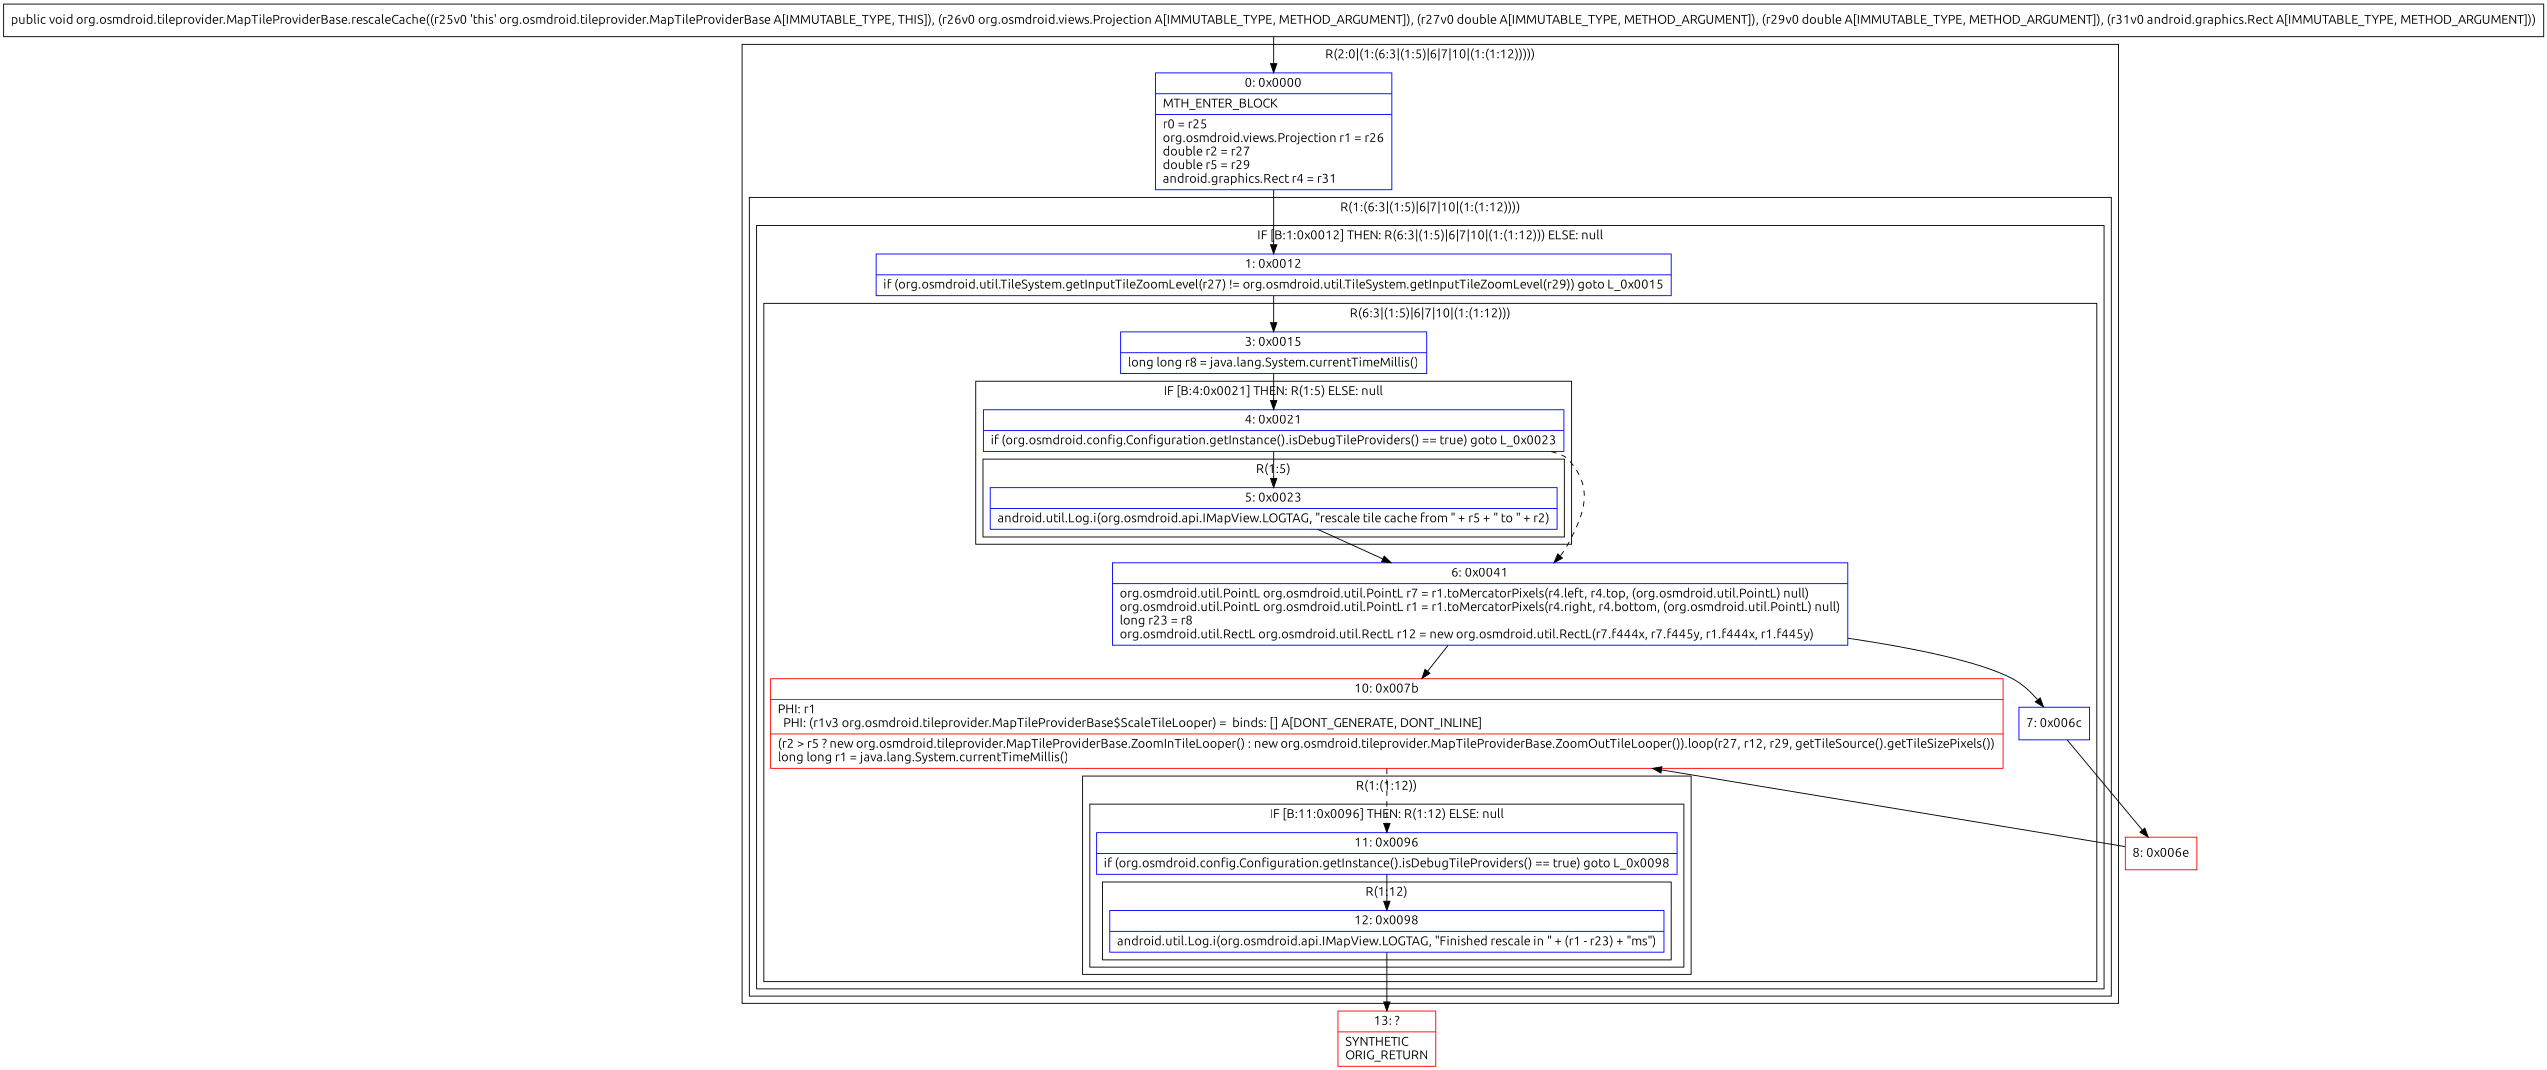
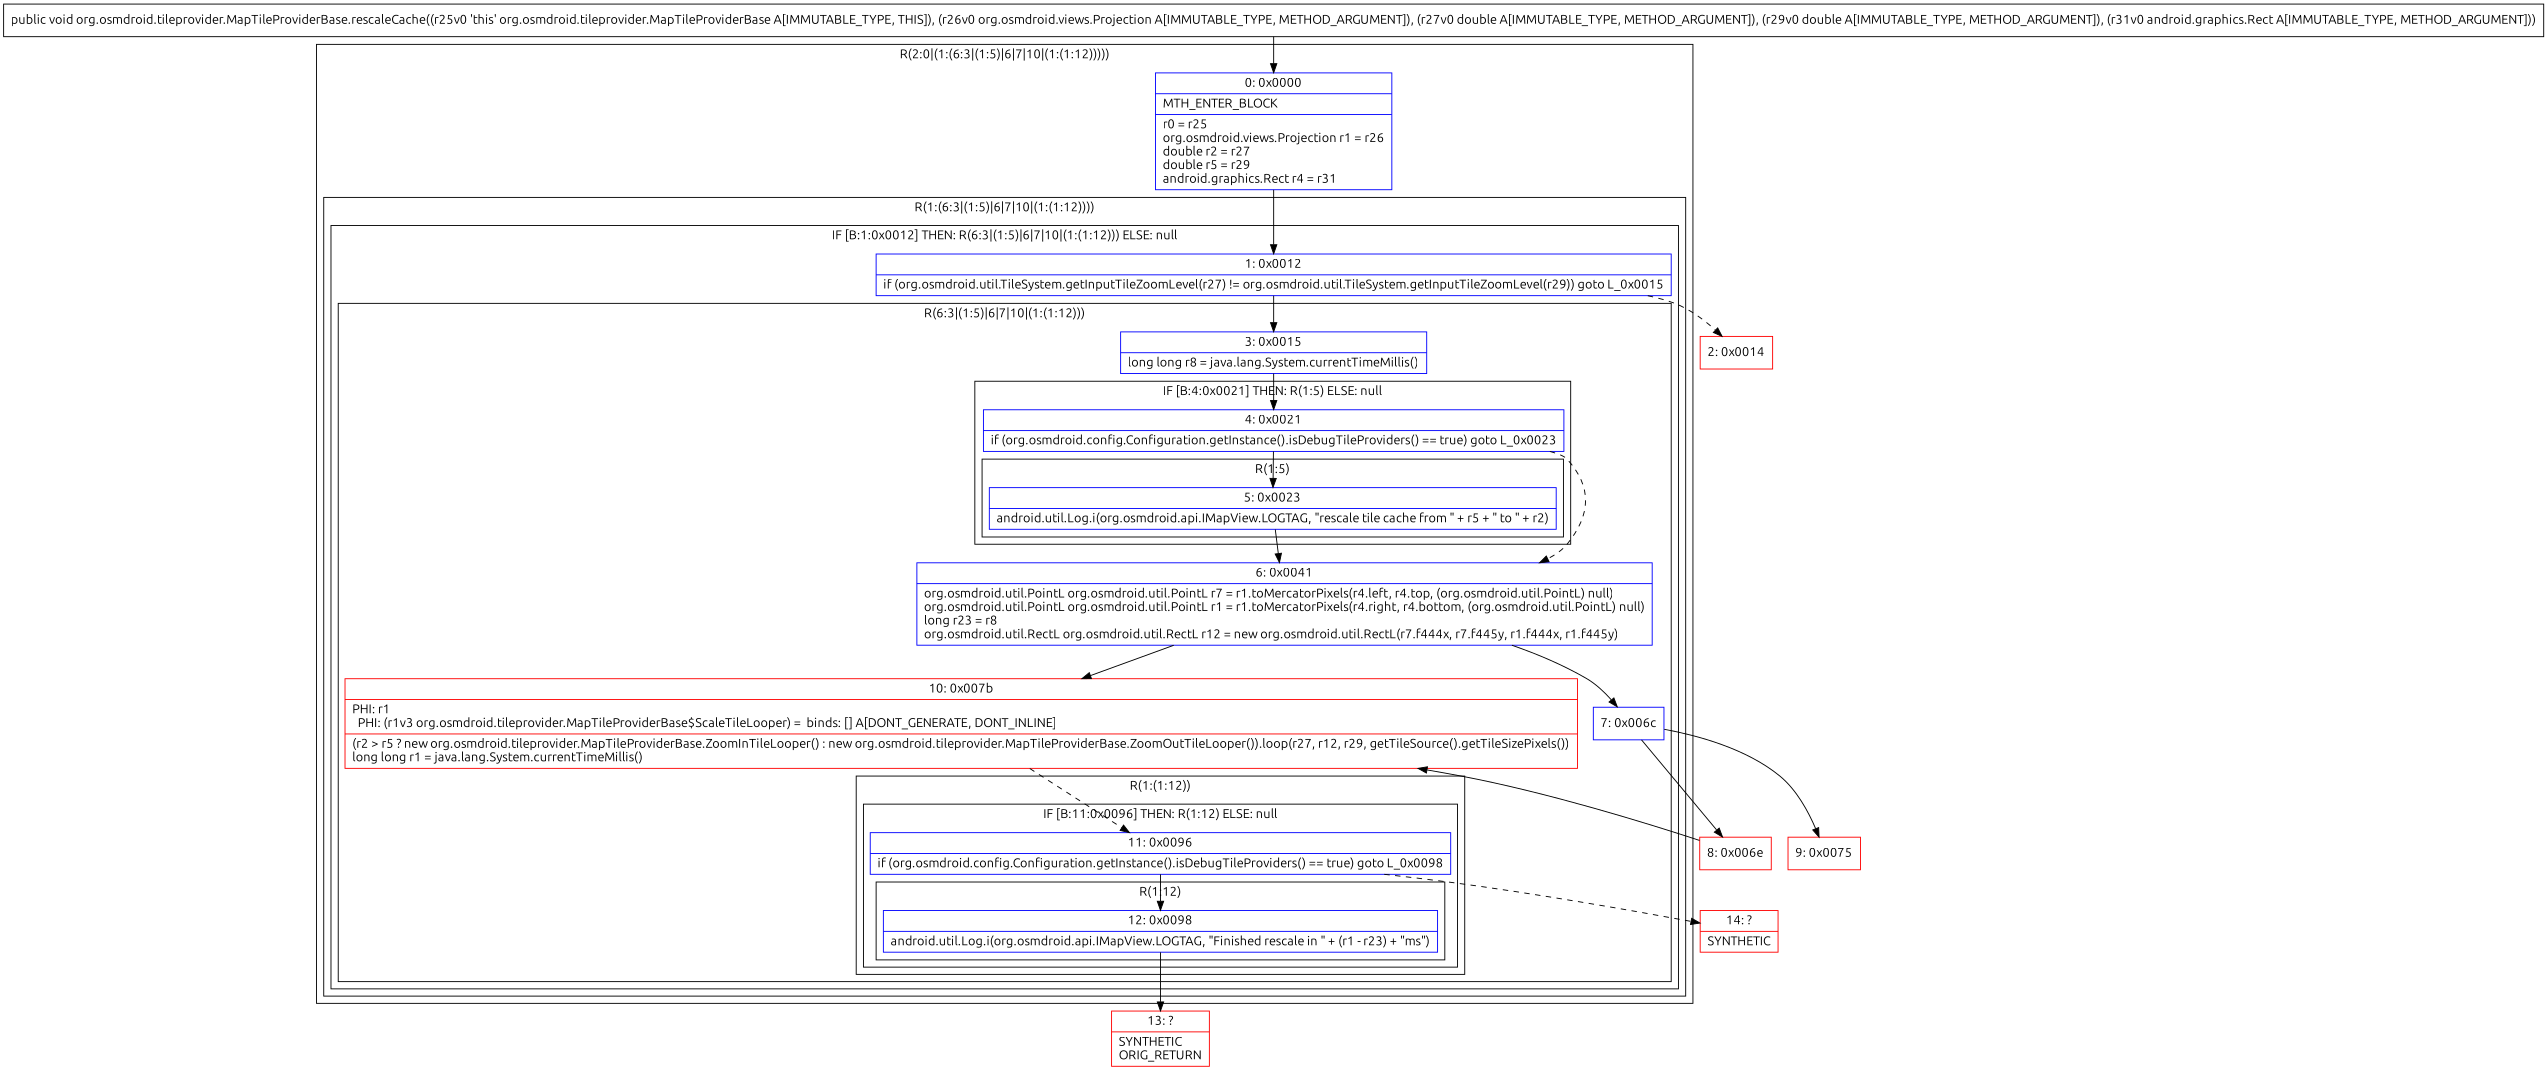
none -> (1736, 353)
none -> (1824, 853)
none -> (1739, 931)
